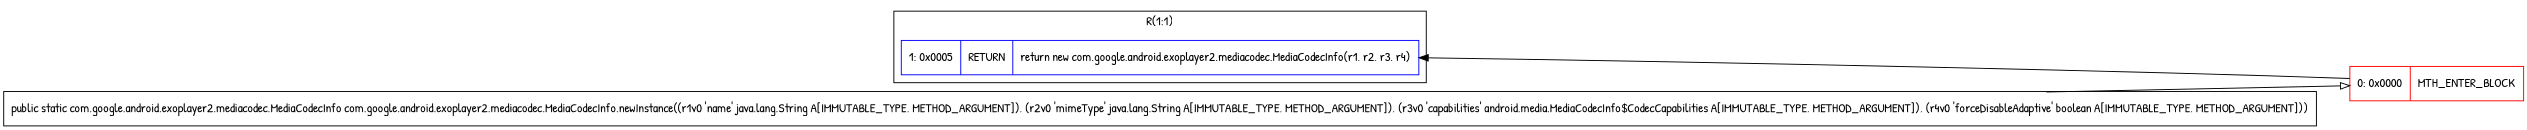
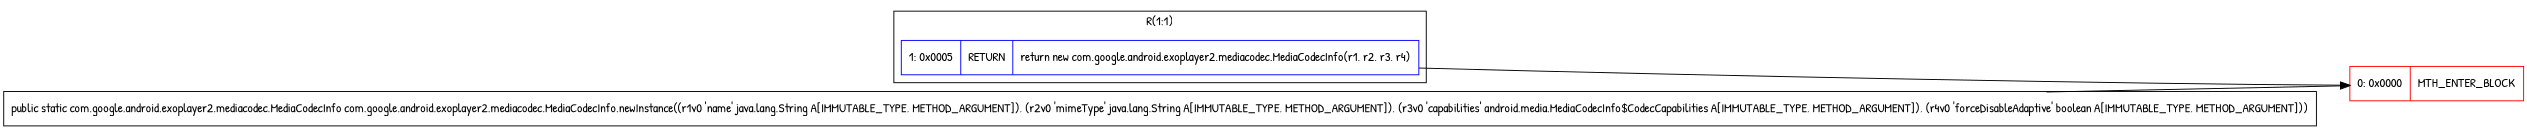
(1889, 66) -> (1880, 78)
